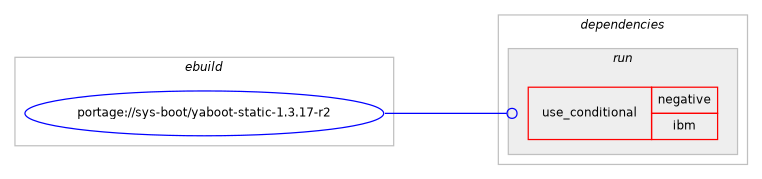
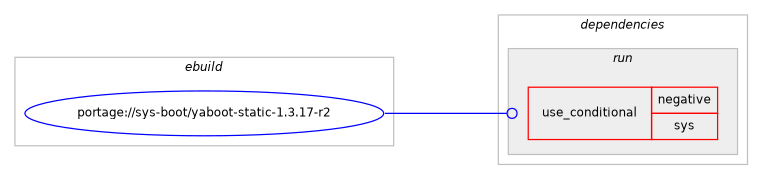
(685, 126) -> (685, 126)
